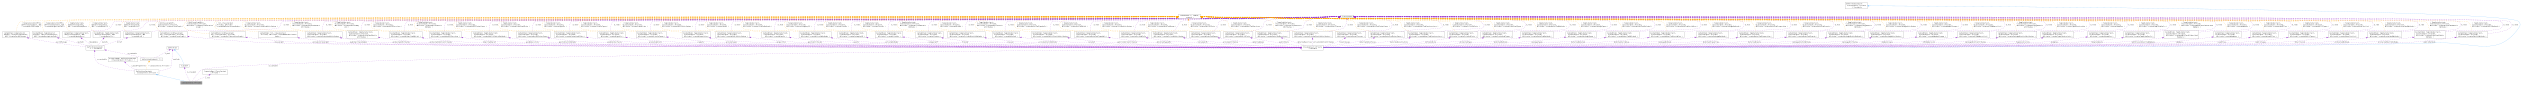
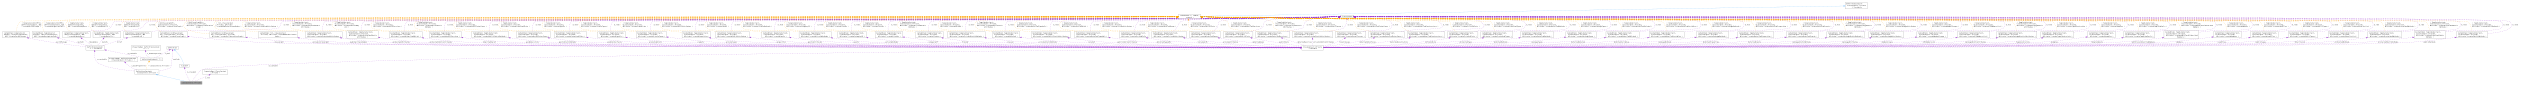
(2439, 43) -> (1522, 11)
none -> (146, 48)
